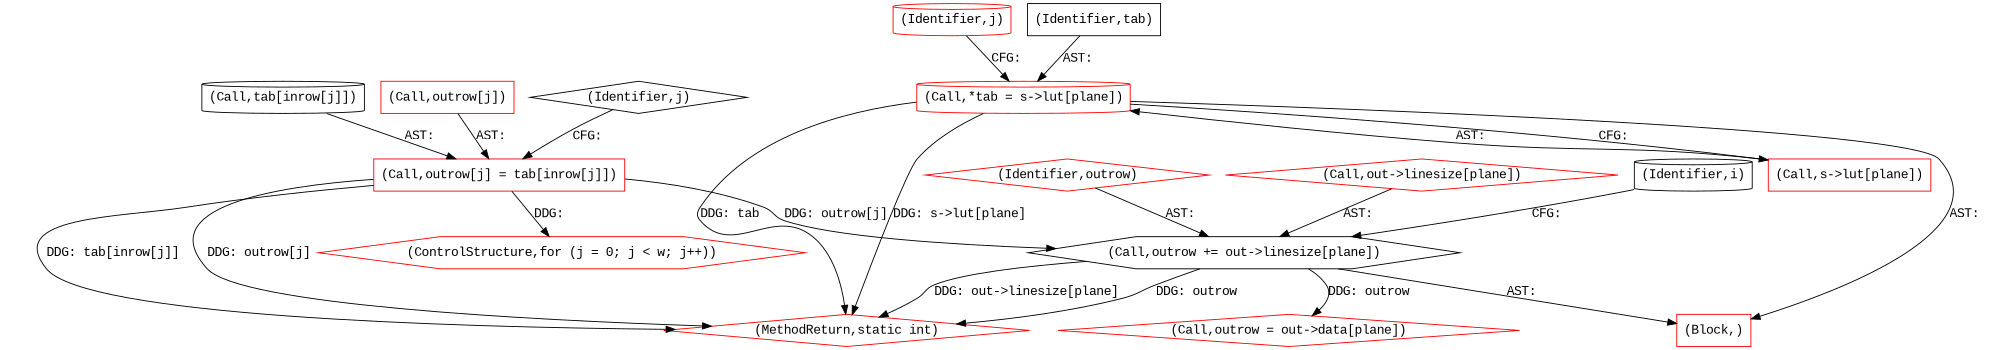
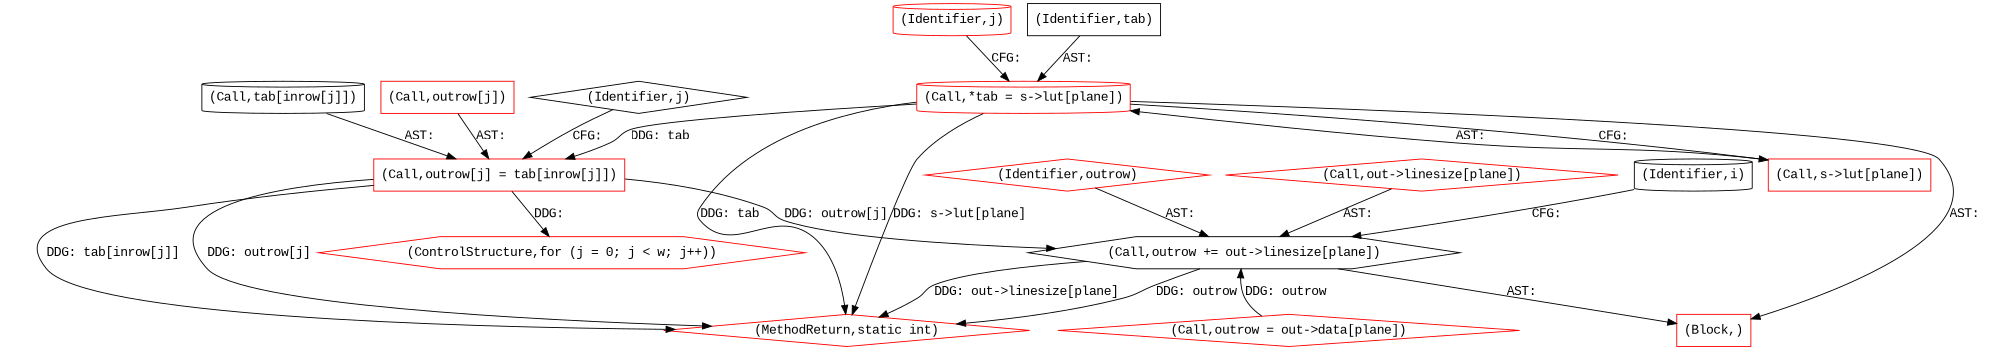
none -> (742, 116)
(1327, 287) -> (1246, 300)
